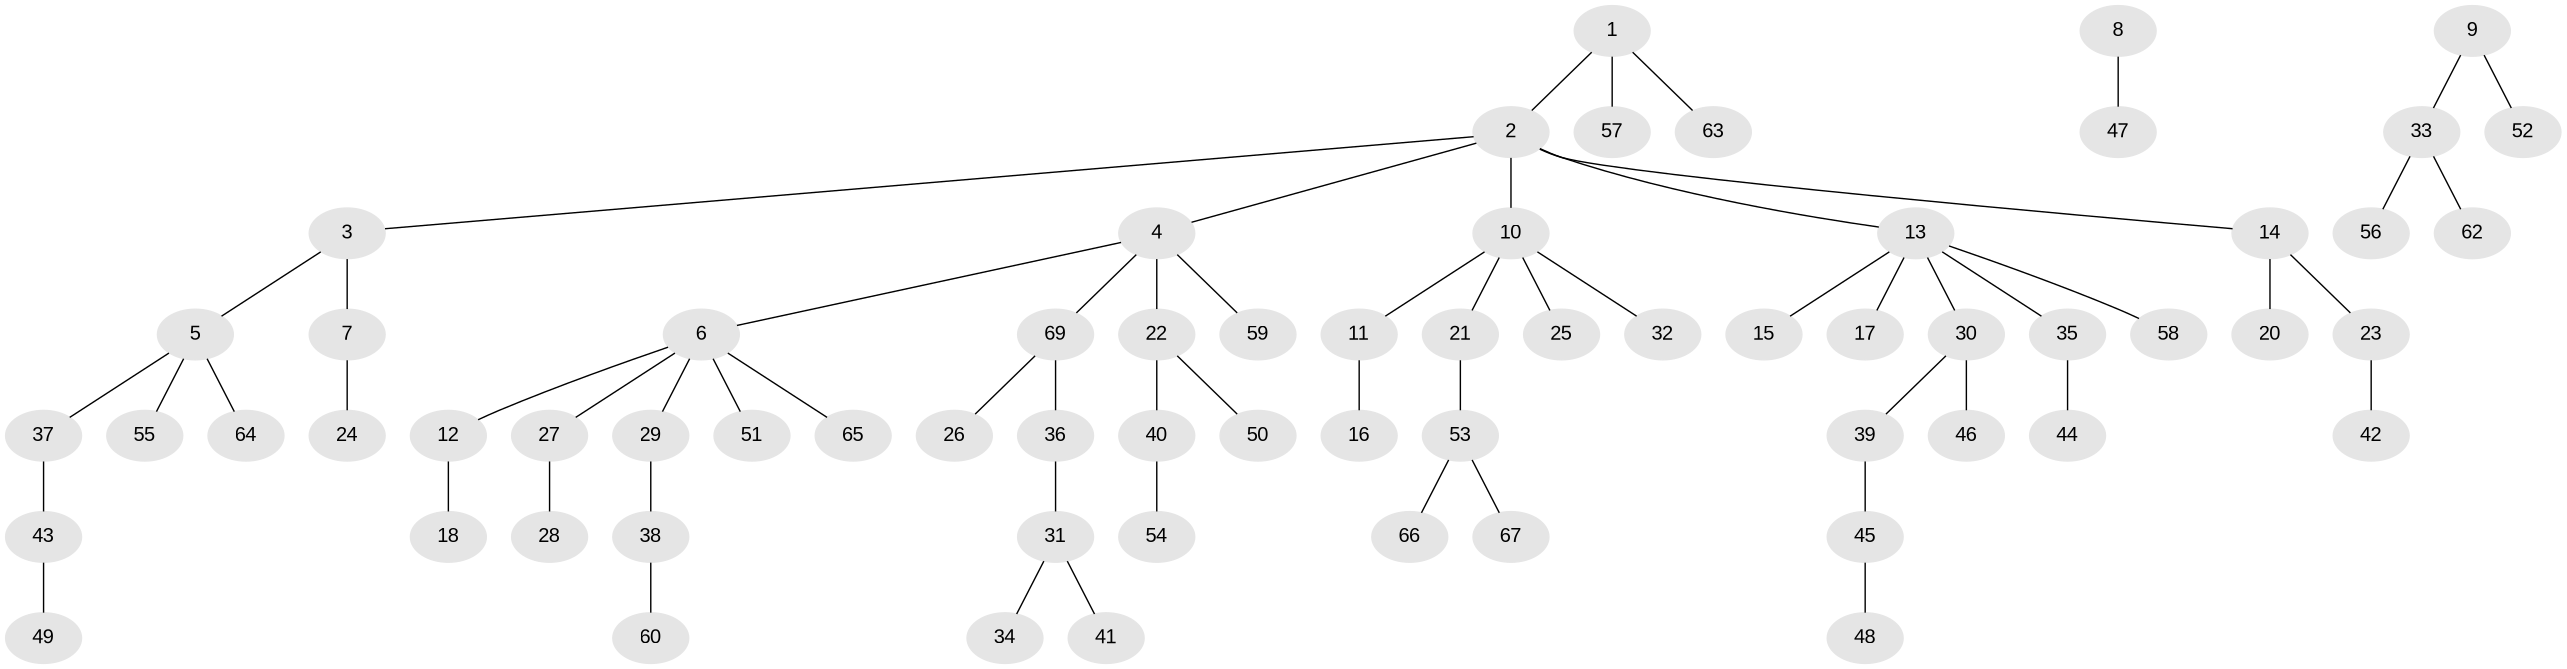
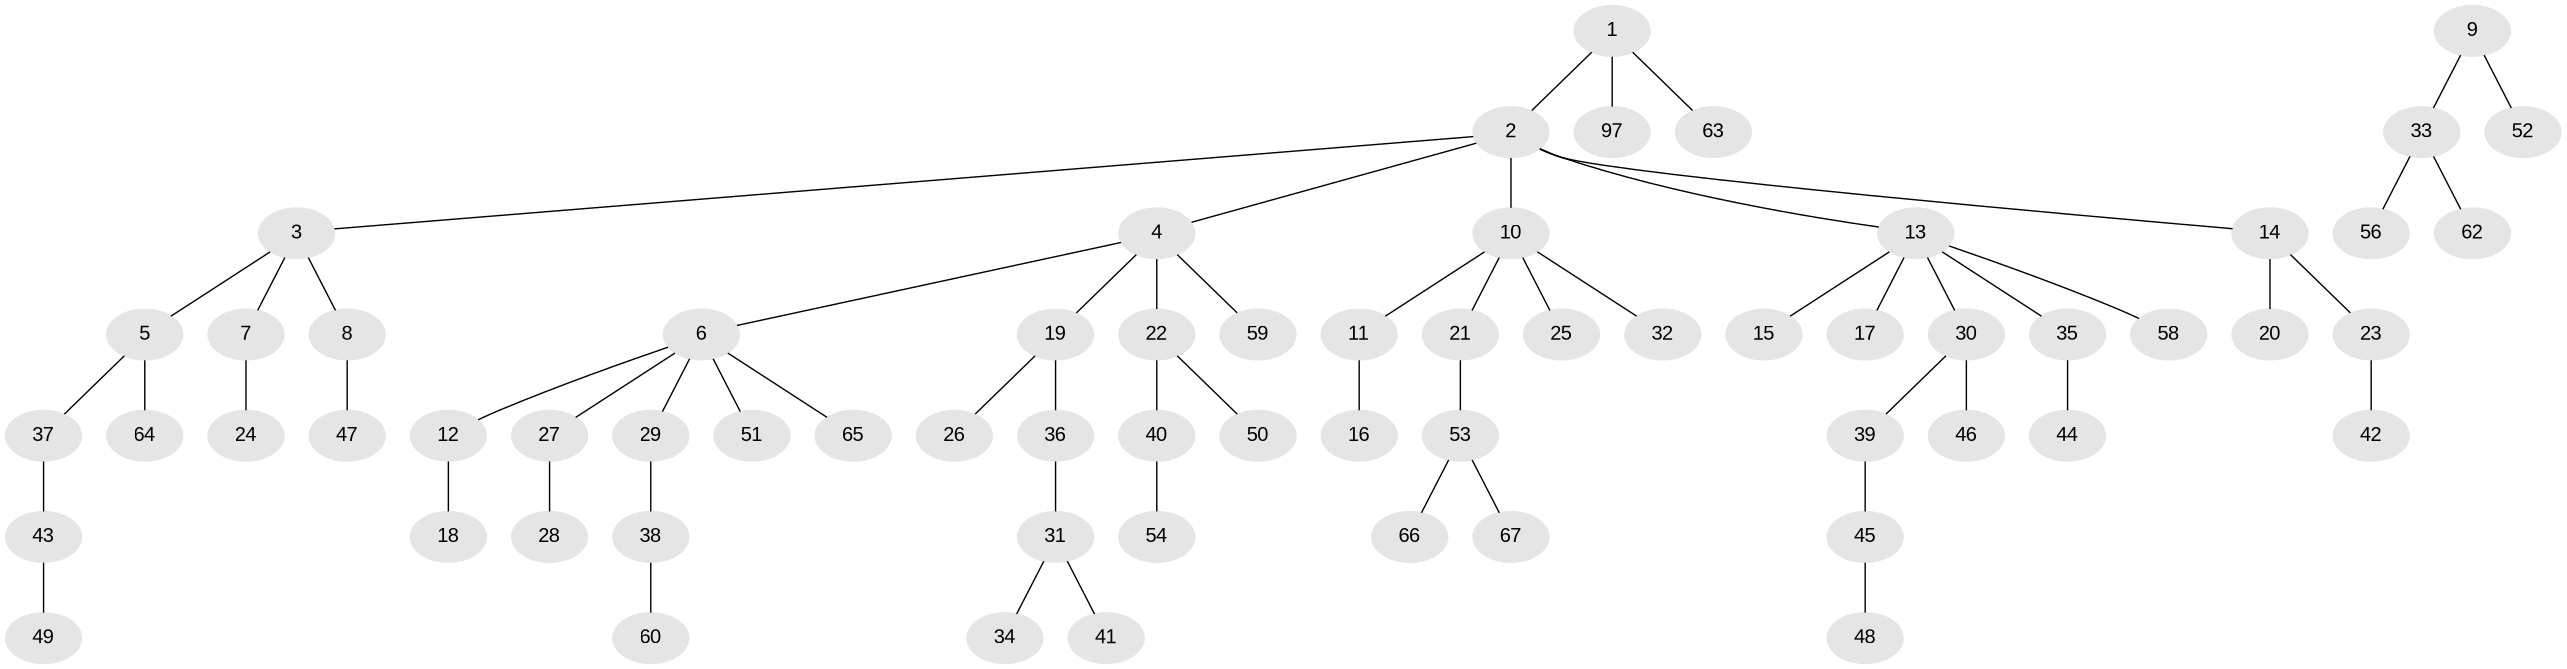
(1612, 132) -> (1612, 132)
none -> (322, 284)
(1056, 335) -> (1056, 335)
(145, 436) -> none
